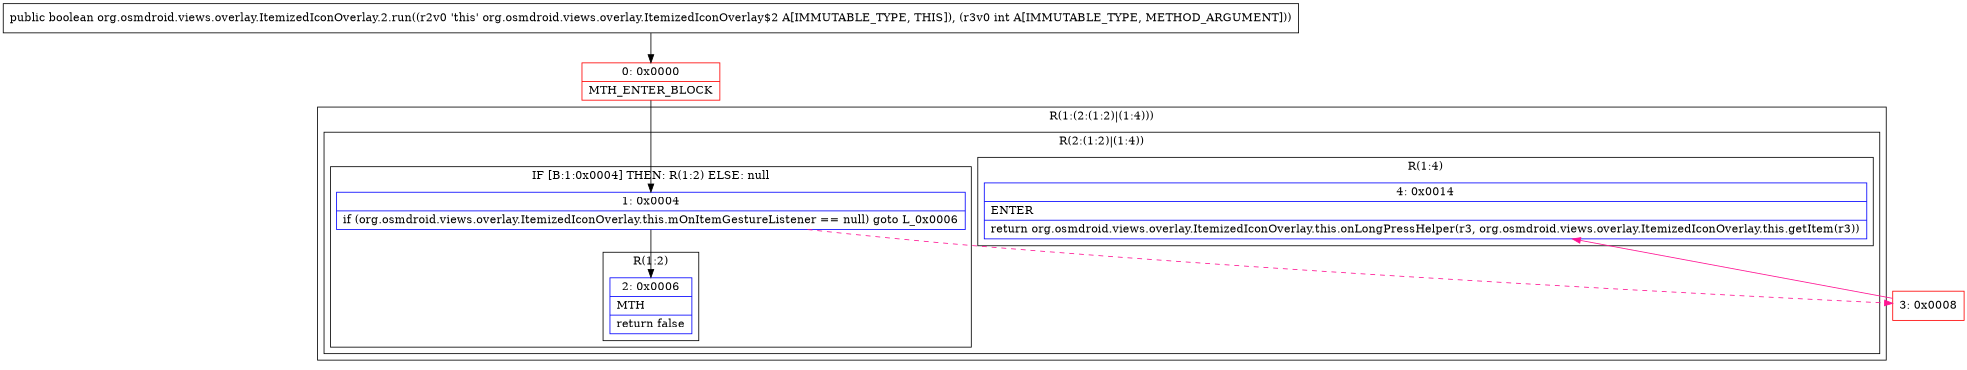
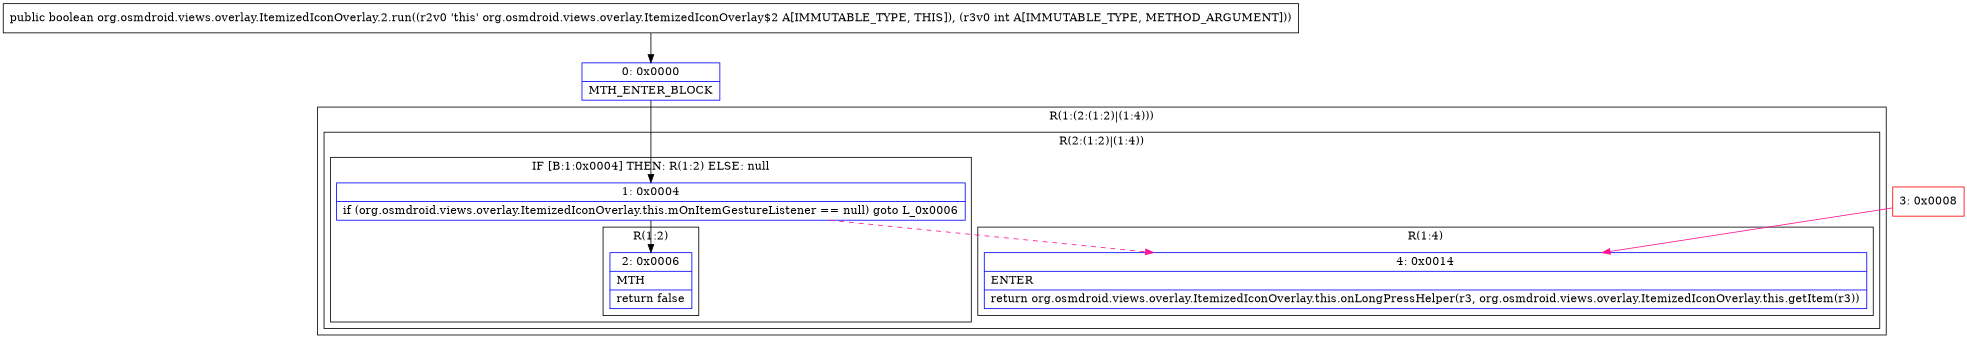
(651, 82) -> (651, 82)
(1346, 273) -> (987, 236)
